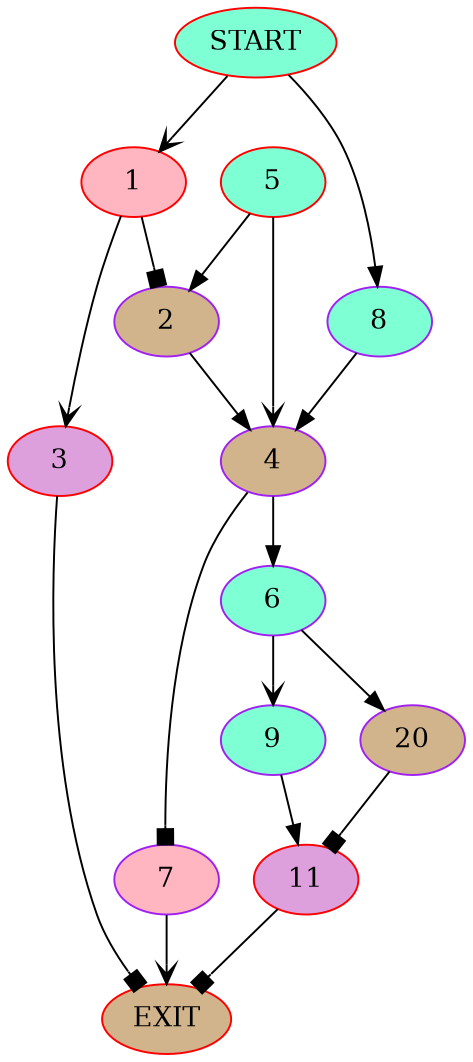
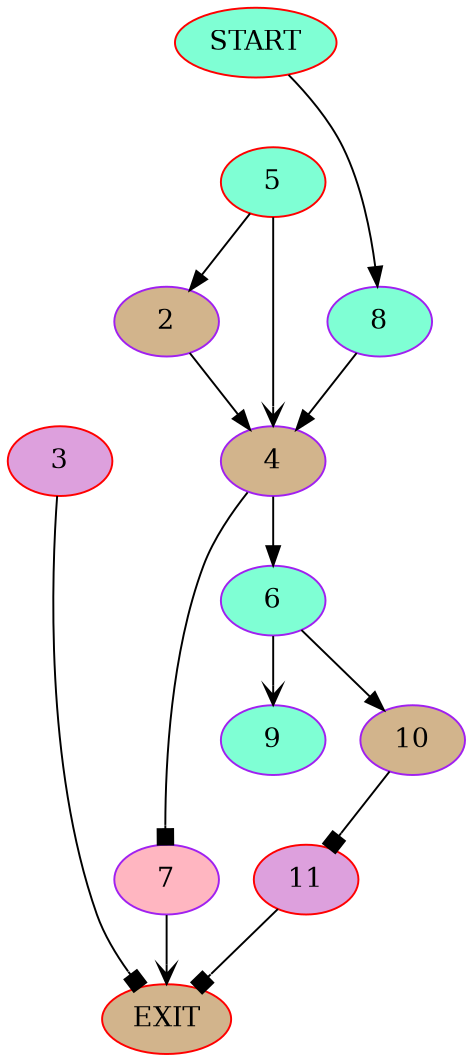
(134, 182) -> none
(413, 740) -> (413, 740)
(287, 800) -> none
